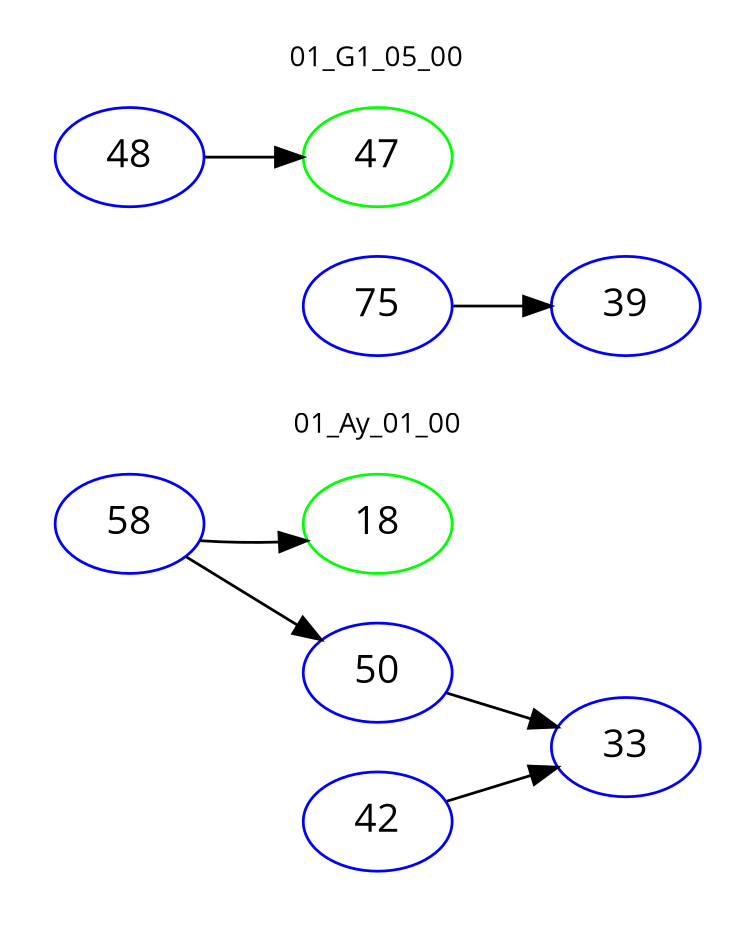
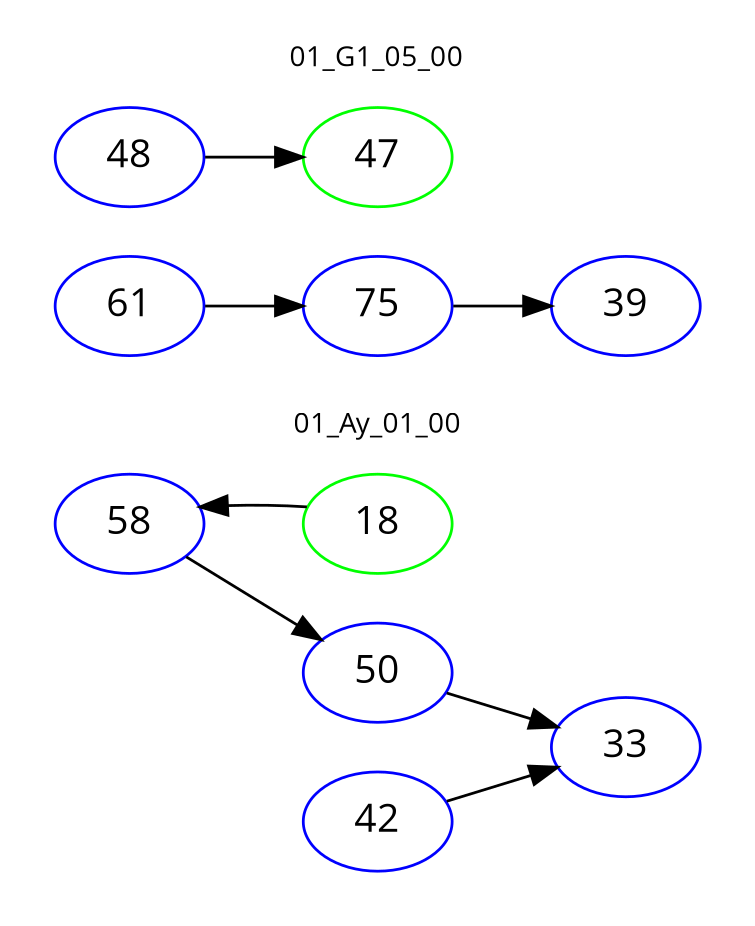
none -> (130, 306)
(239, 542) -> (267, 505)
